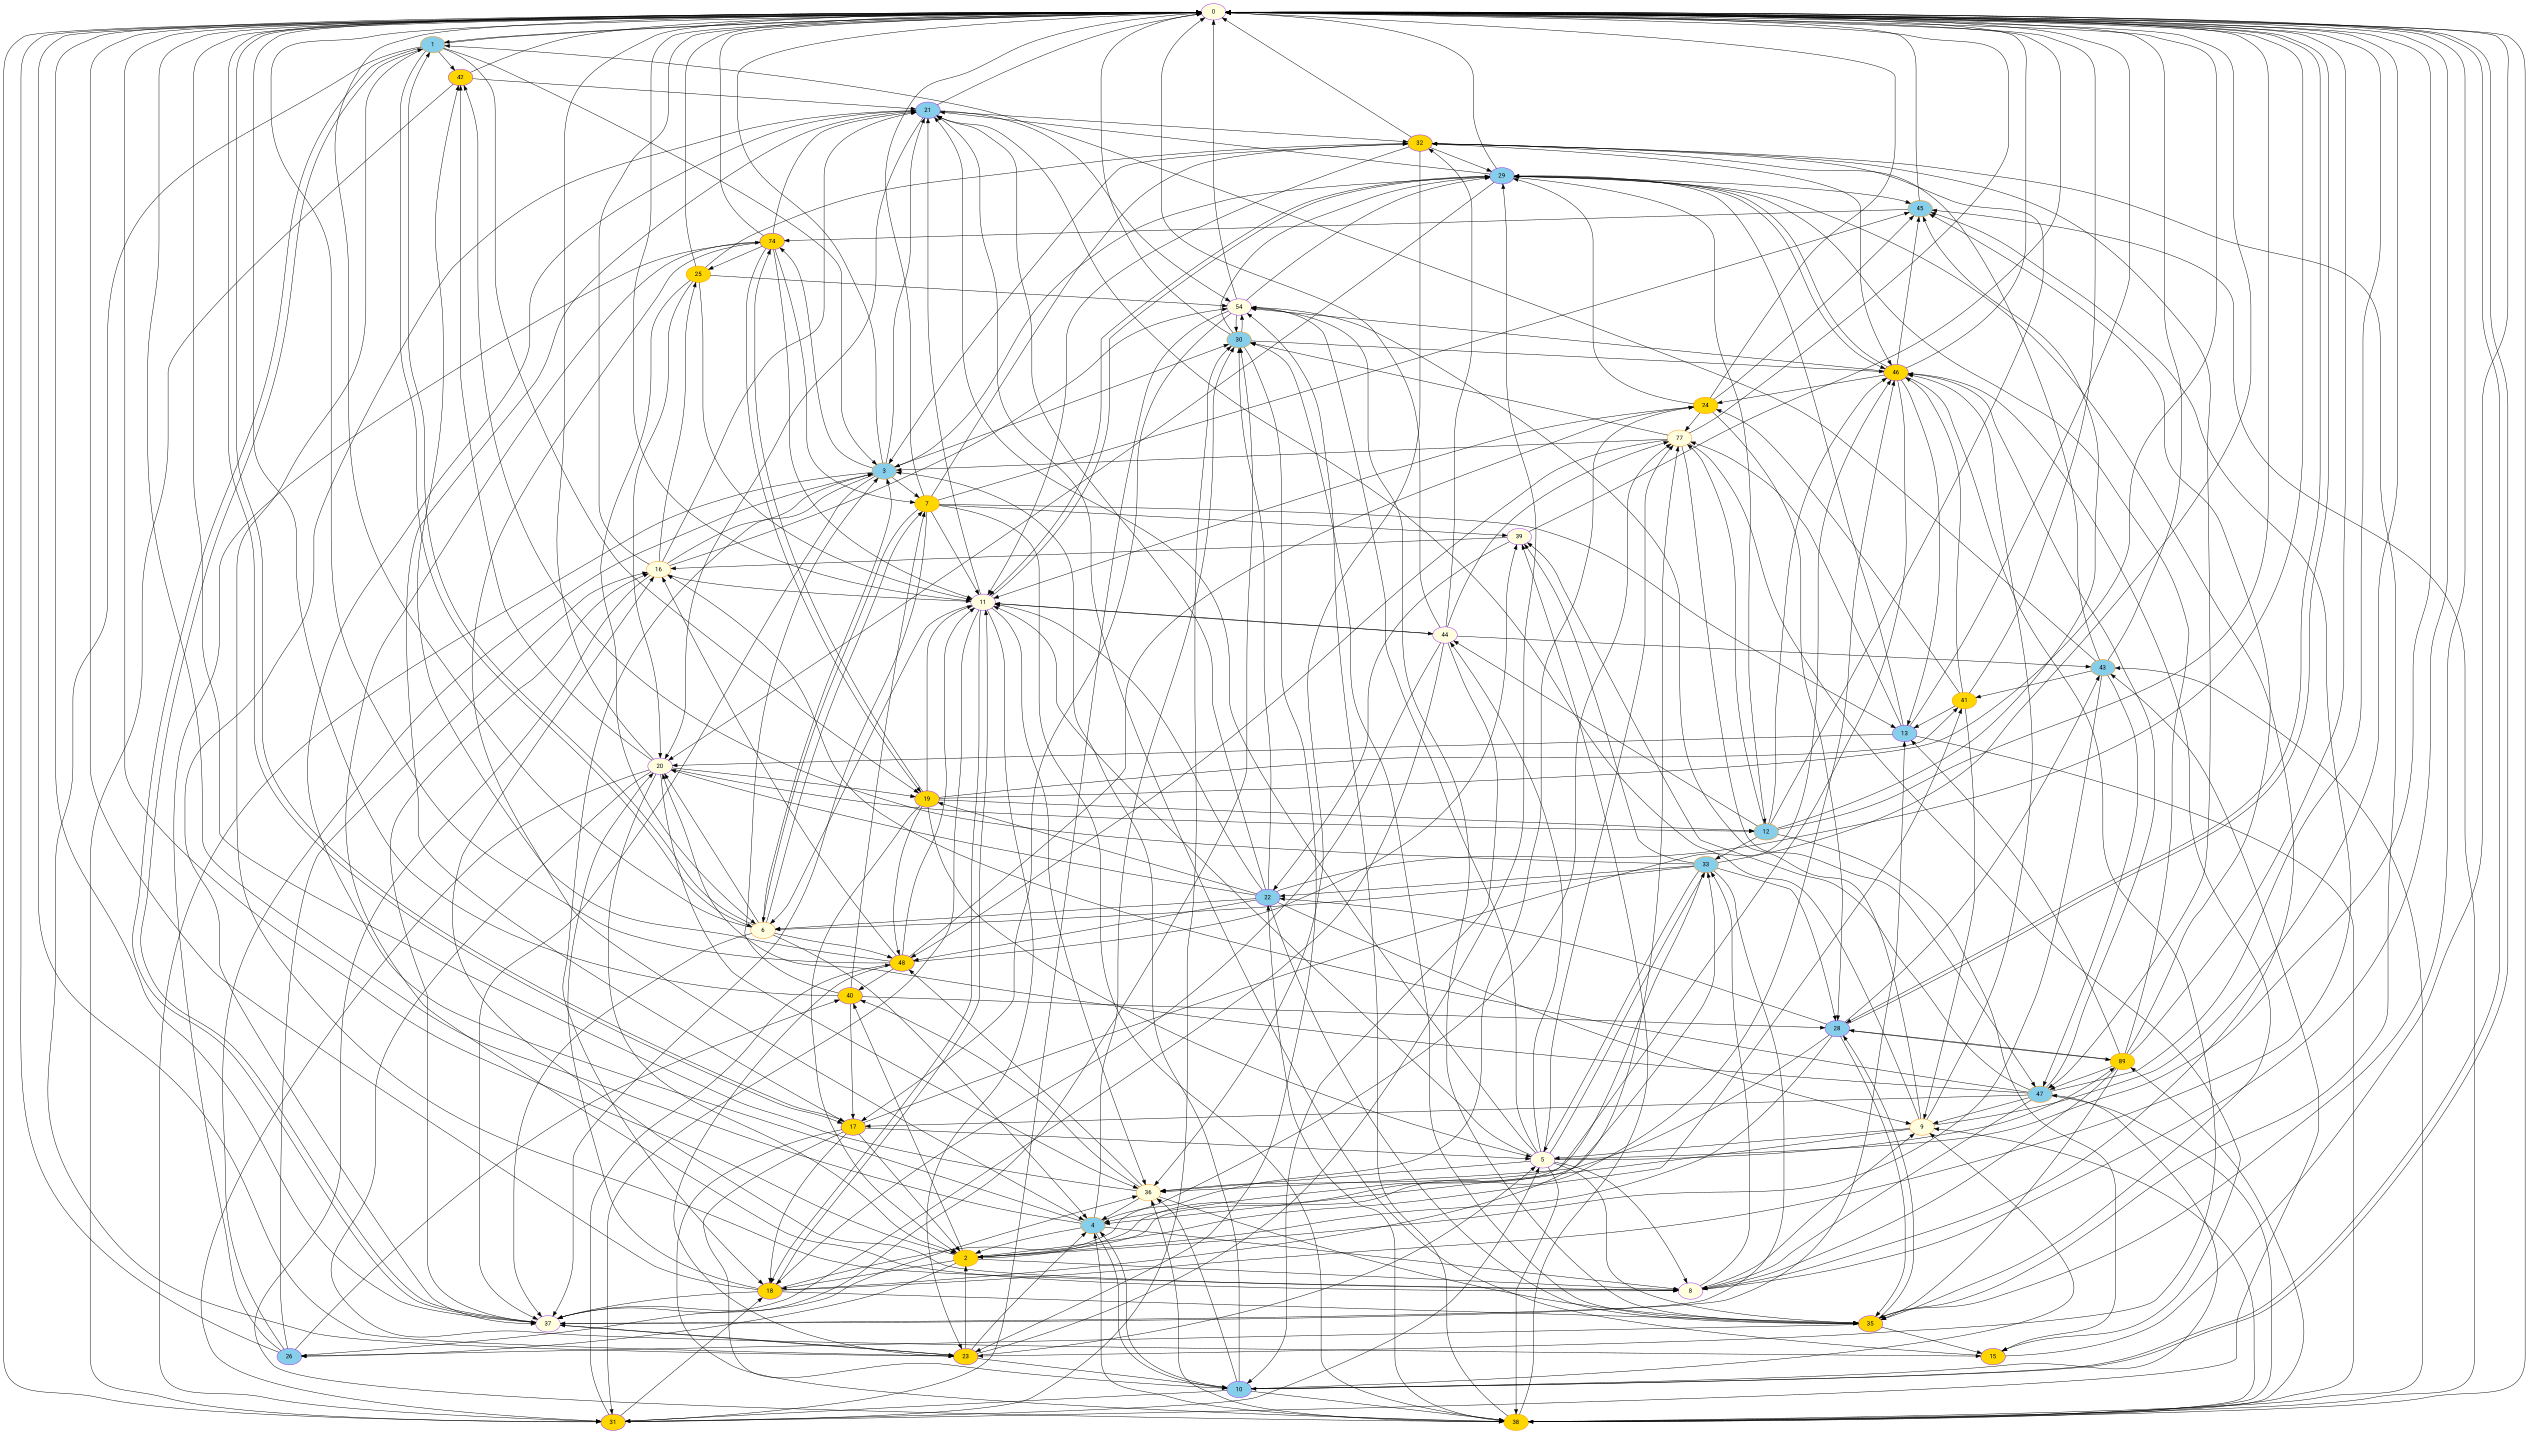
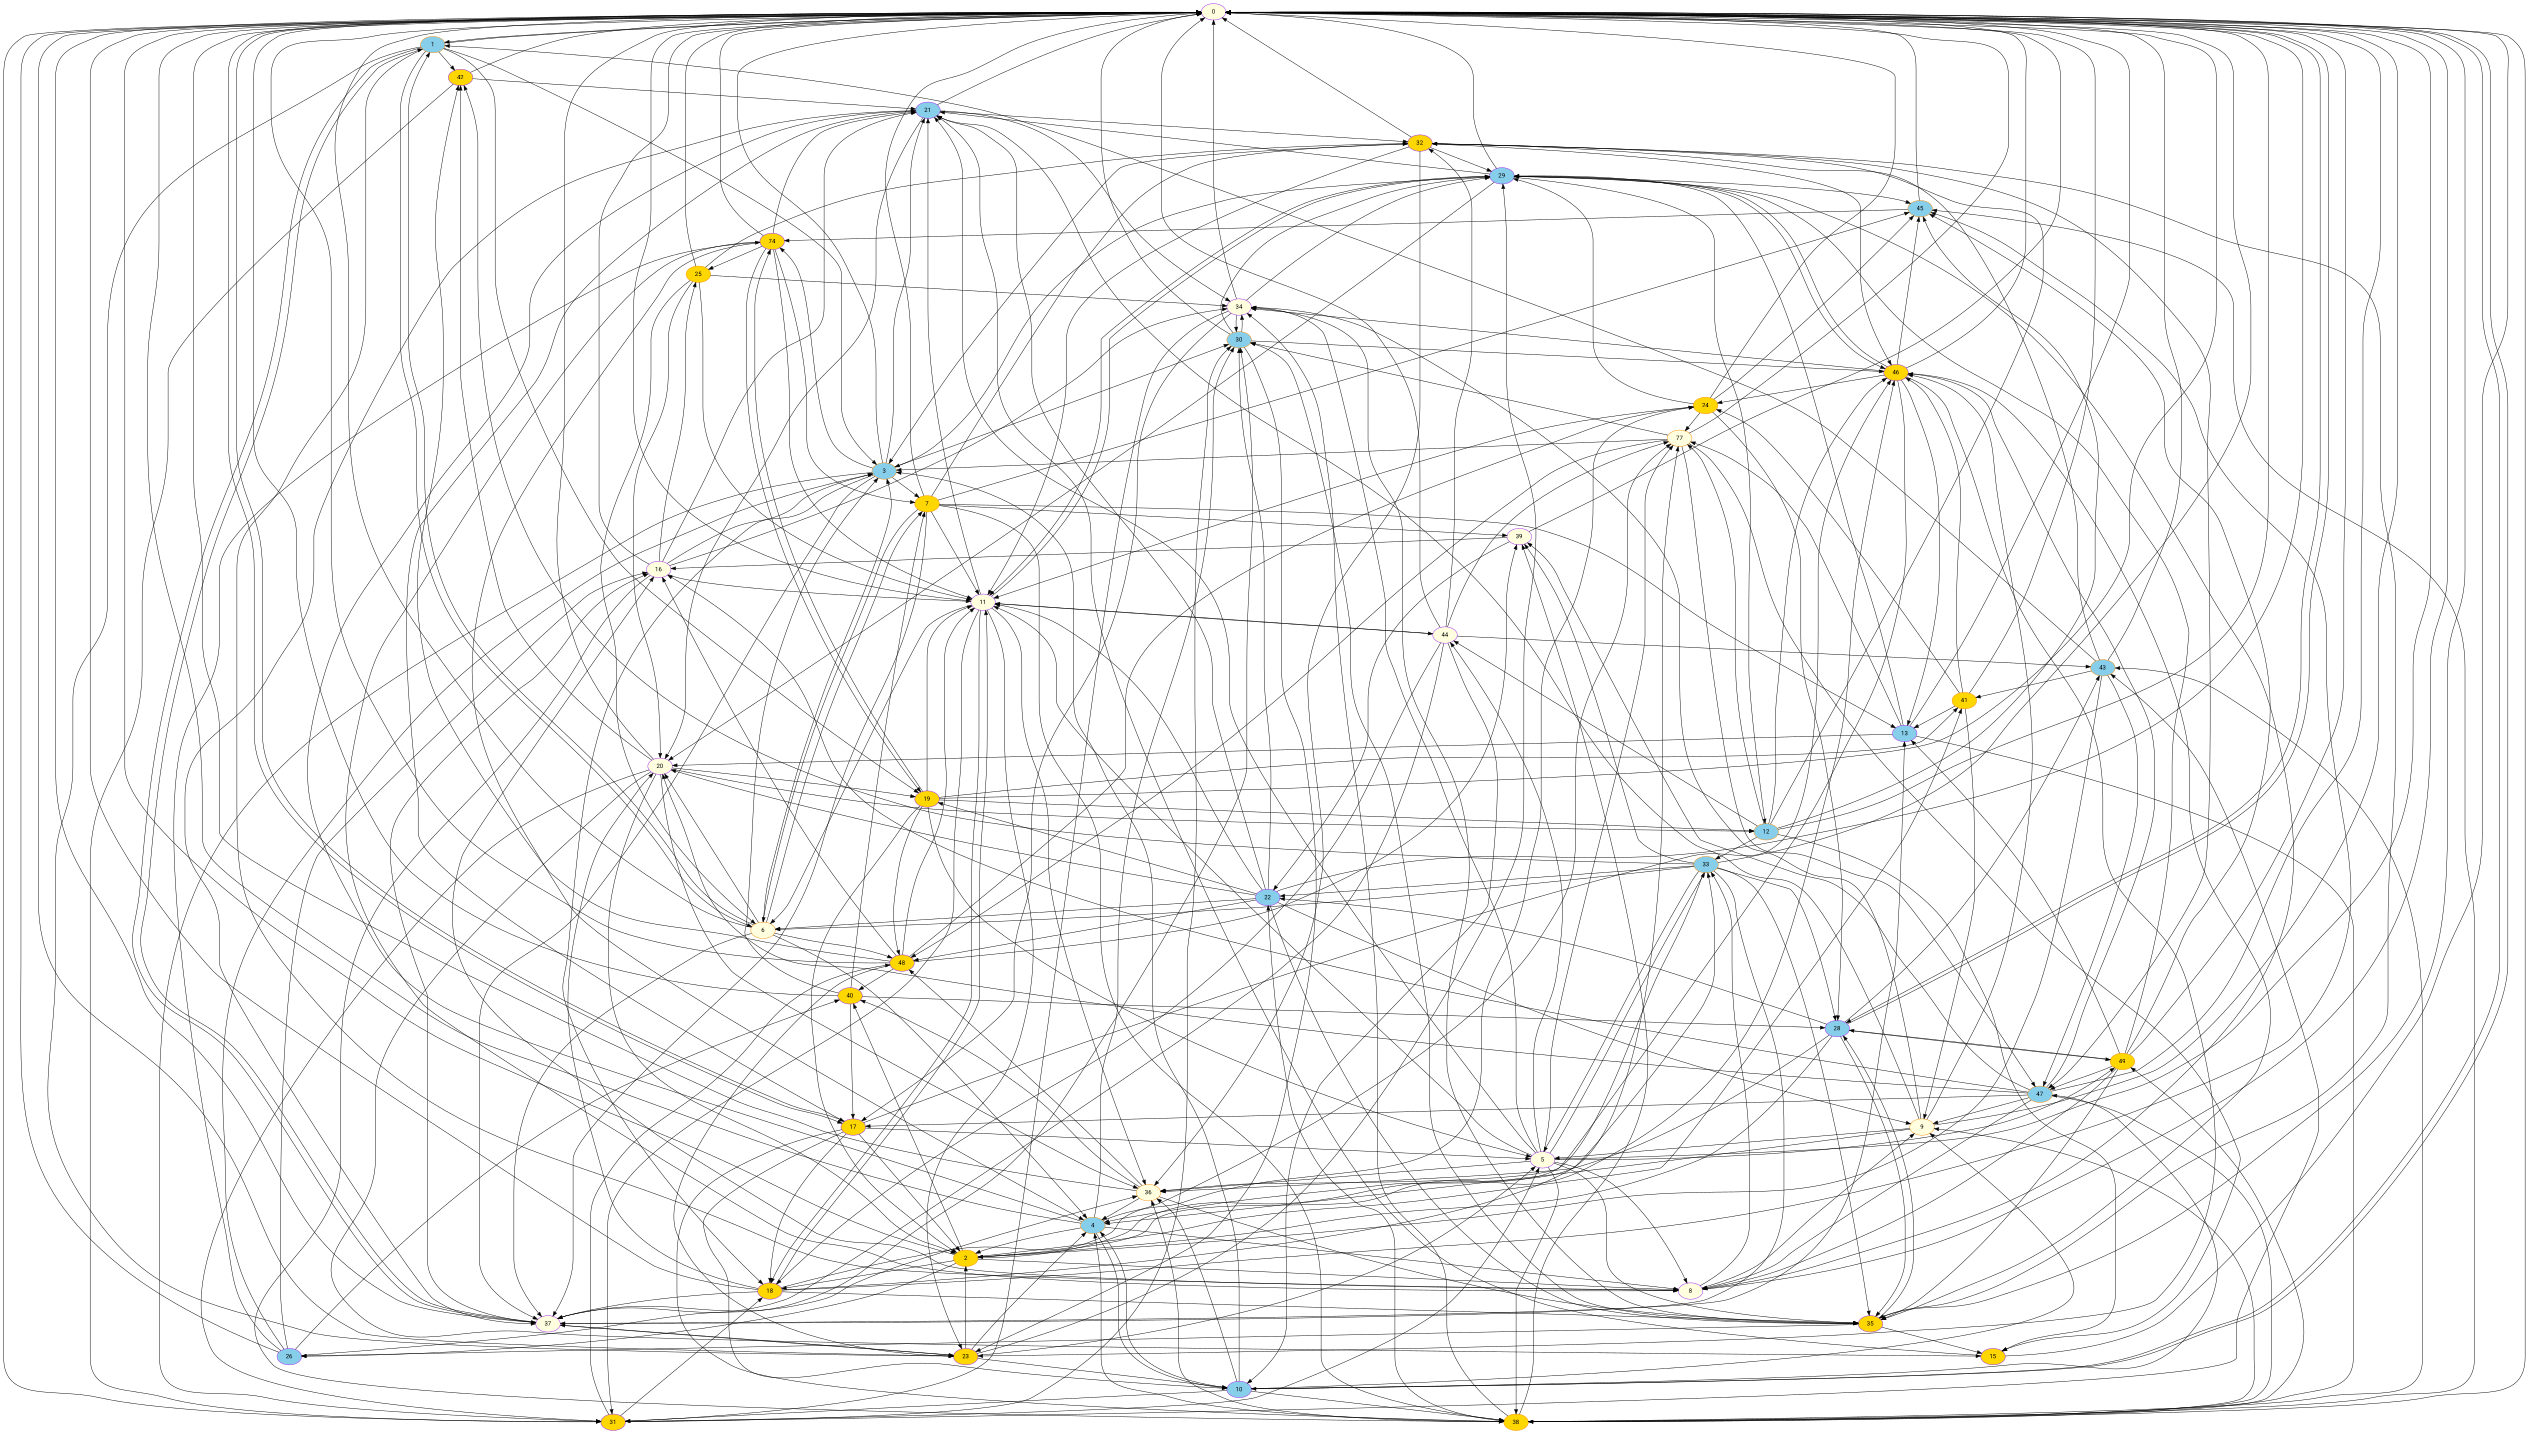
(1239, 307) -> (1239, 307)
(659, 569) -> (659, 569)
(2122, 1061) -> (2122, 1061)
none -> (1823, 1074)
